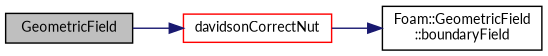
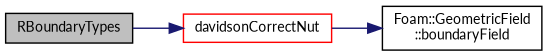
(69, 28) -> (69, 28)
